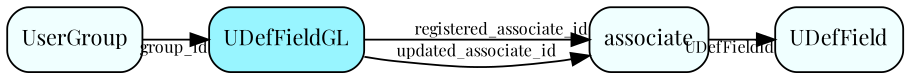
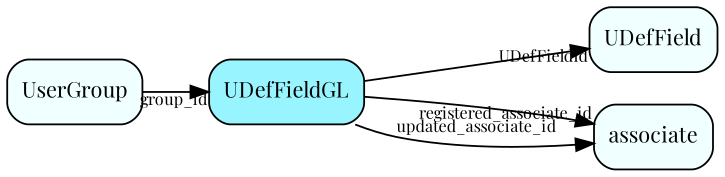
(733, 40) -> (468, 66)
